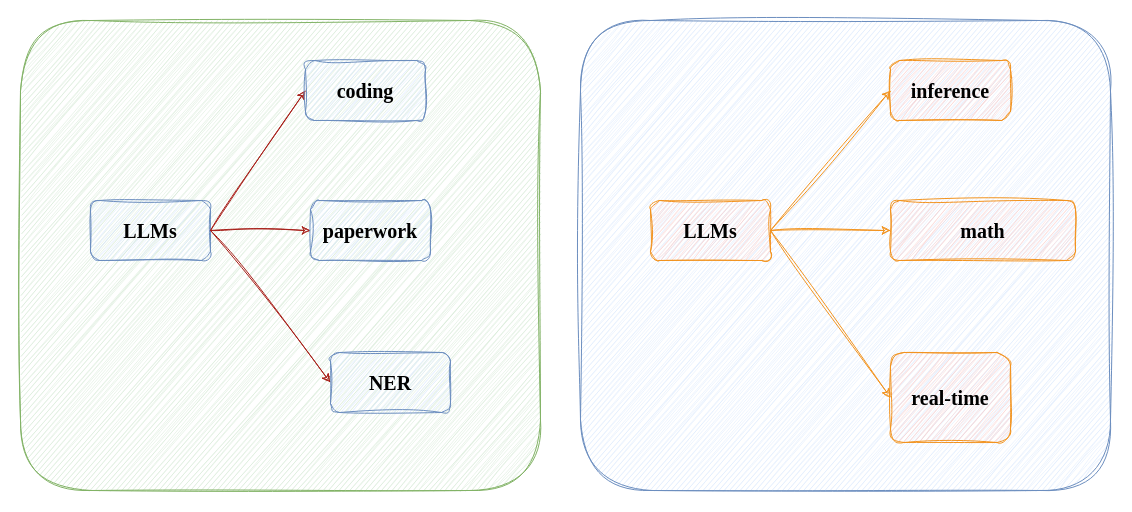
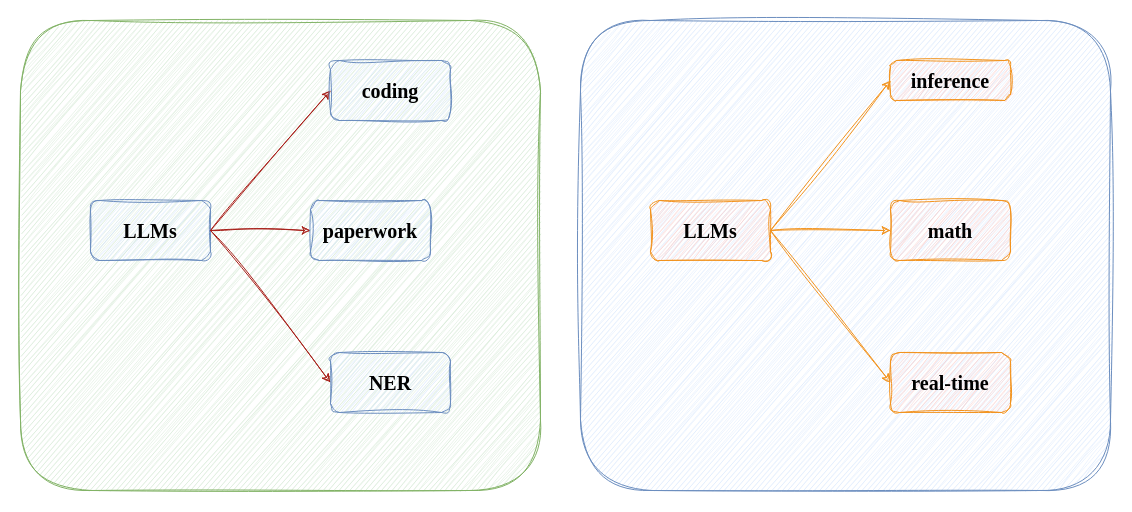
(366, 91) -> (391, 91)
(951, 91) -> (951, 81)
(983, 231) -> (951, 231)
(951, 398) -> (951, 383)
